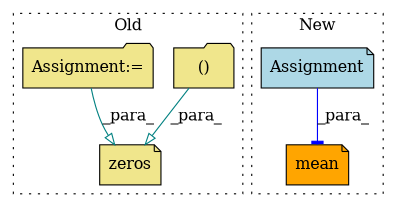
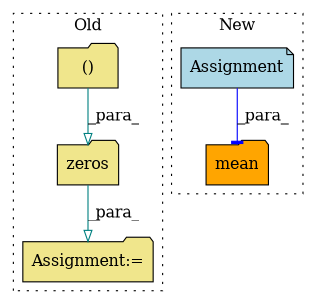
(98, 113) -> (88, 208)
(130, 165) -> (88, 165)
(317, 165) -> (237, 165)
